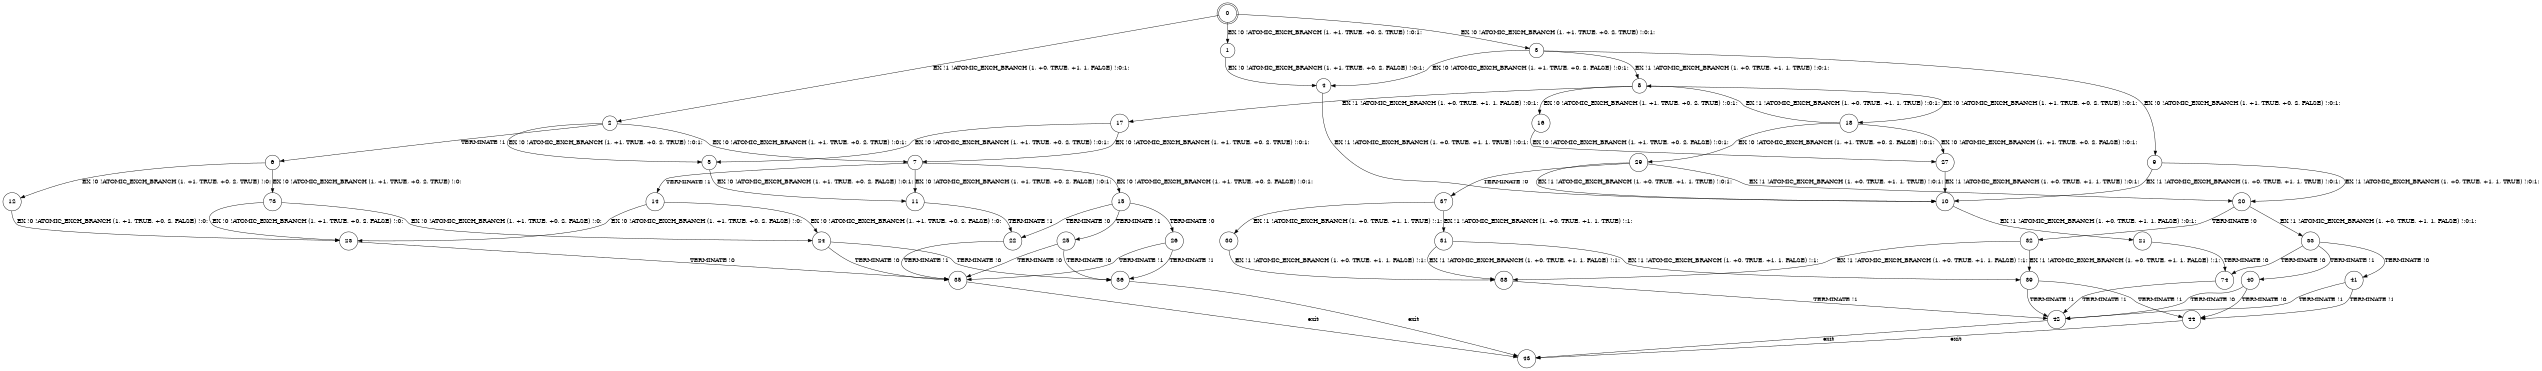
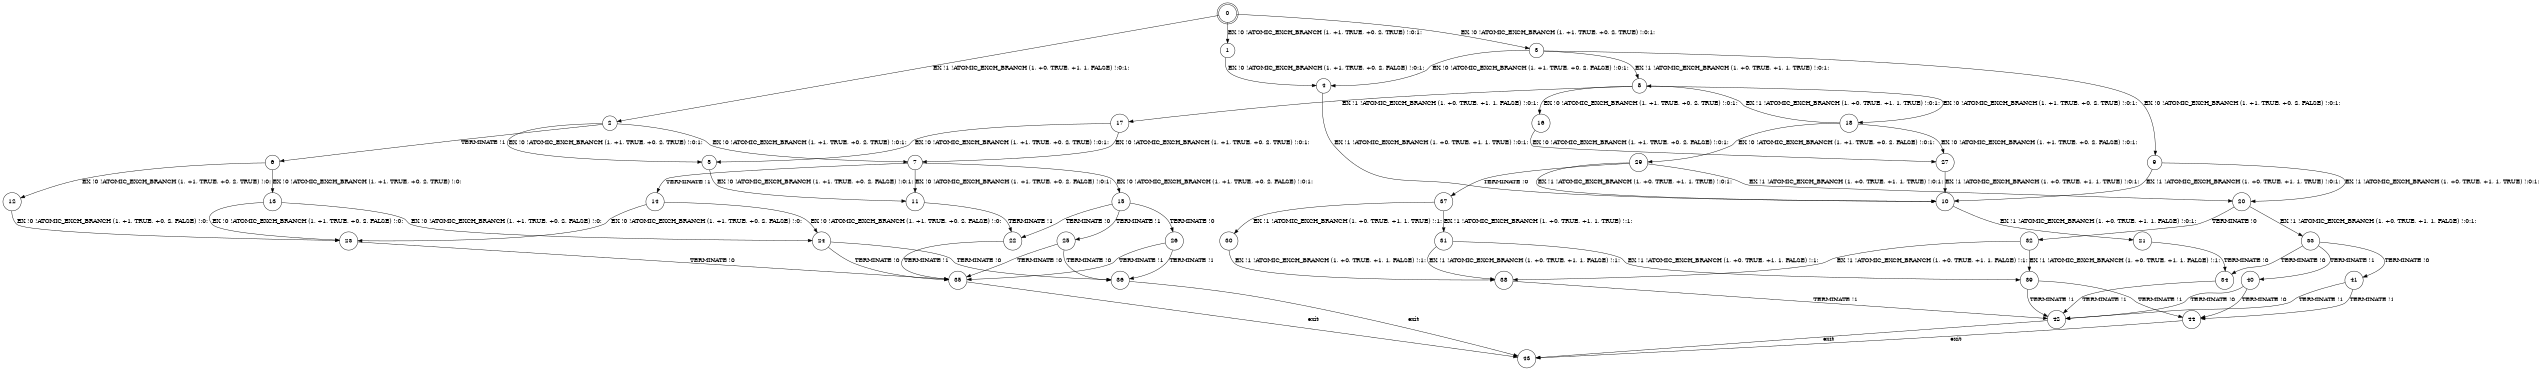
(273, 202) -> (273, 202)
(2225, 280) -> (2225, 280)
